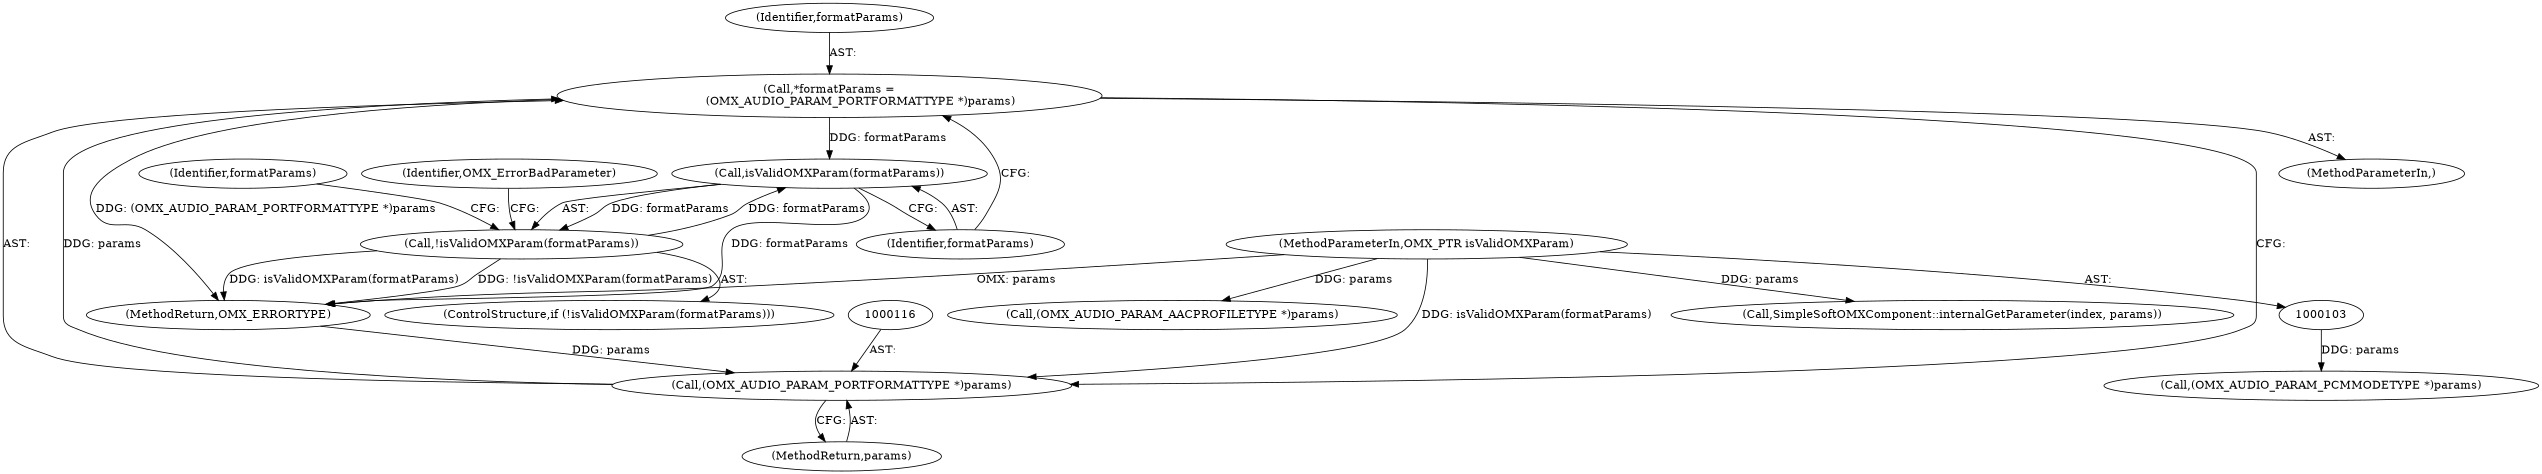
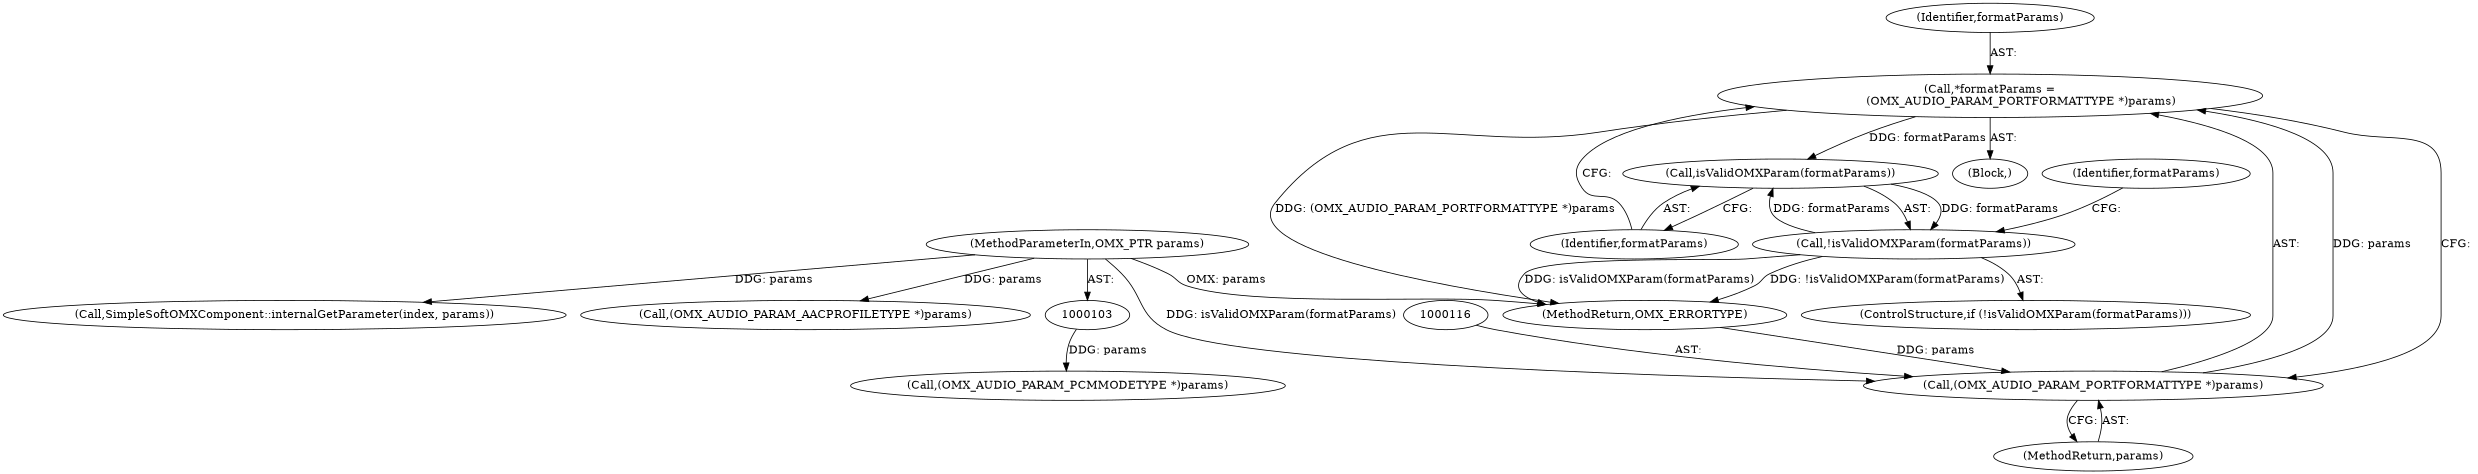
(509, 174) -> none
(2372, 174) -> (1990, 174)
(1427, 244) -> (1087, 244)
(722, 269) -> none
